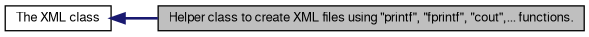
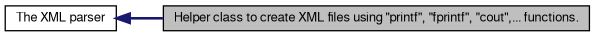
(58, 18) -> (61, 18)
